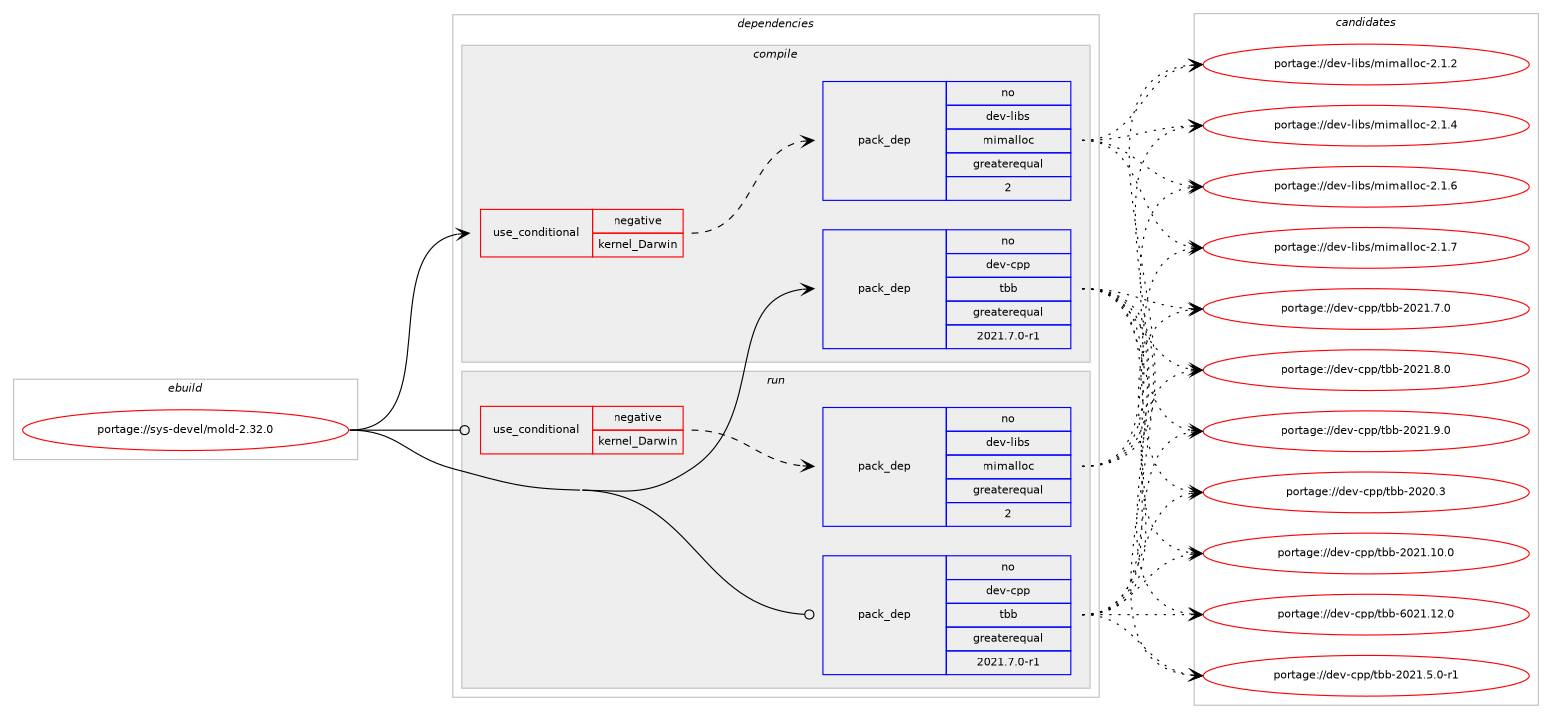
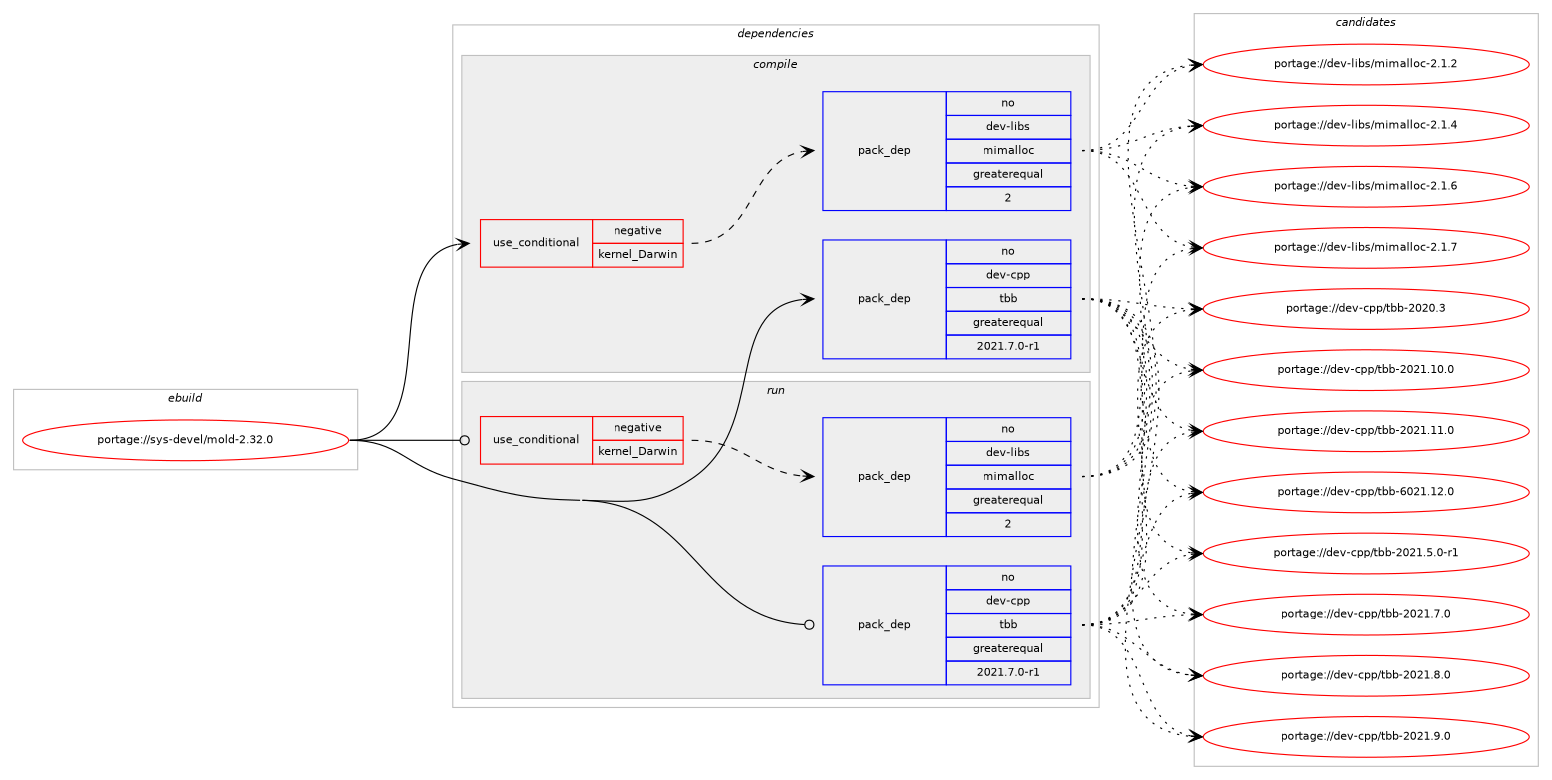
none -> (1366, 431)
